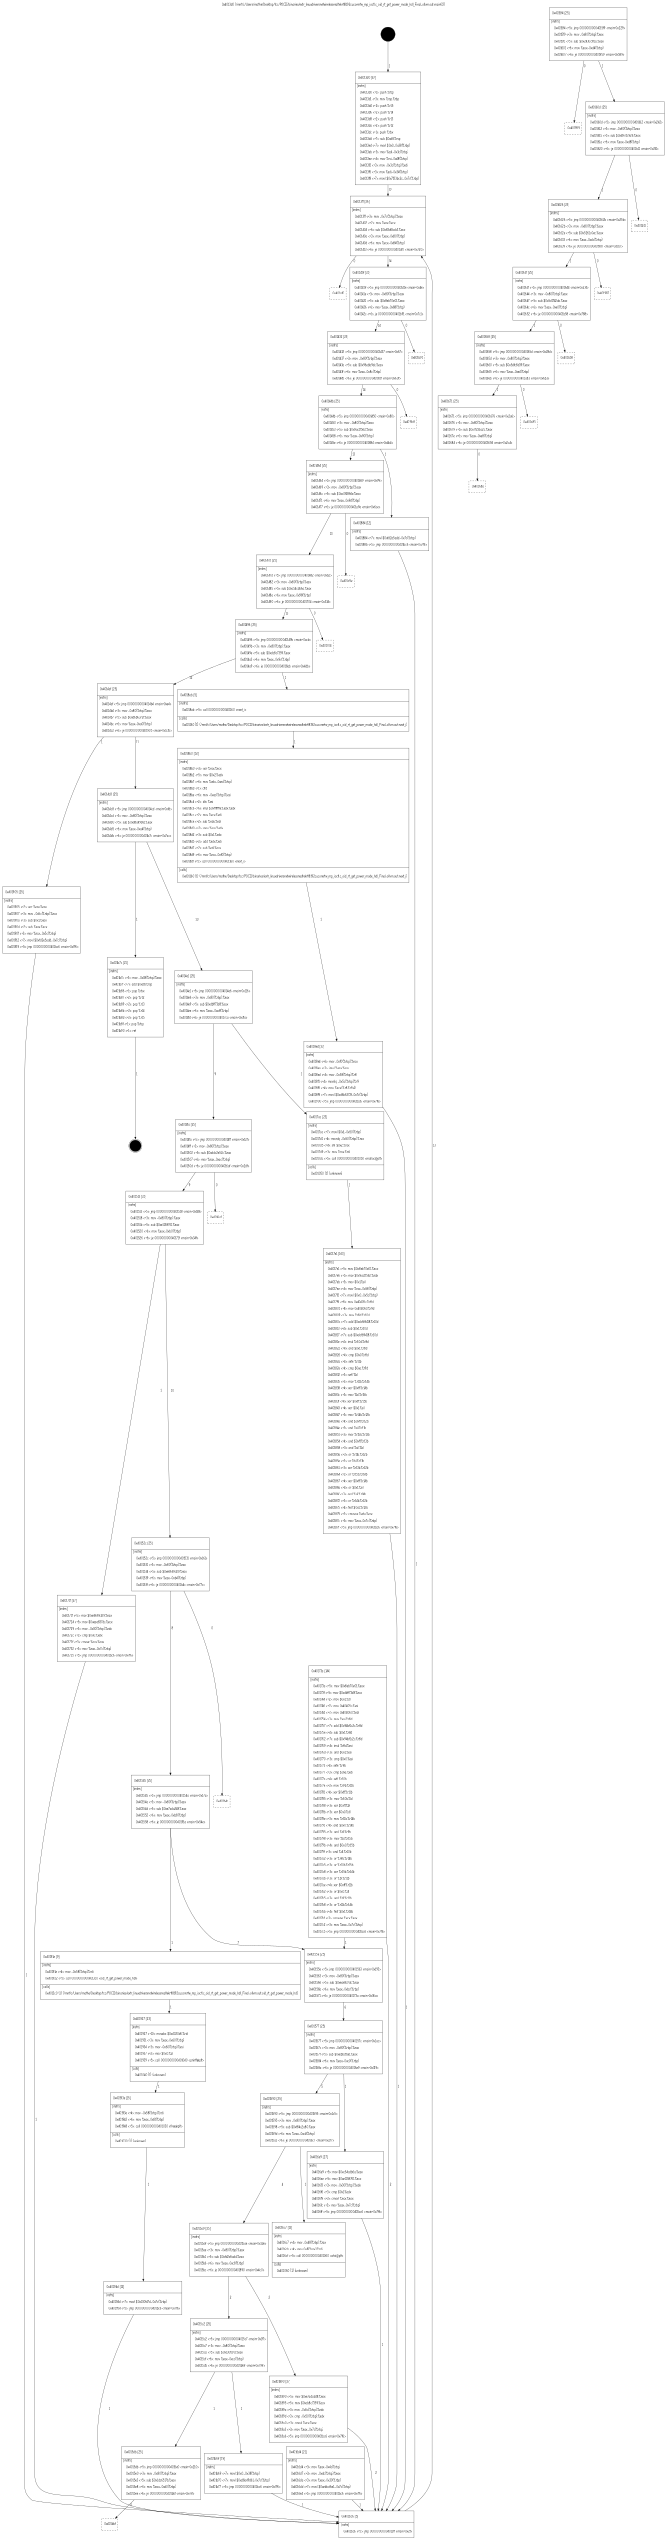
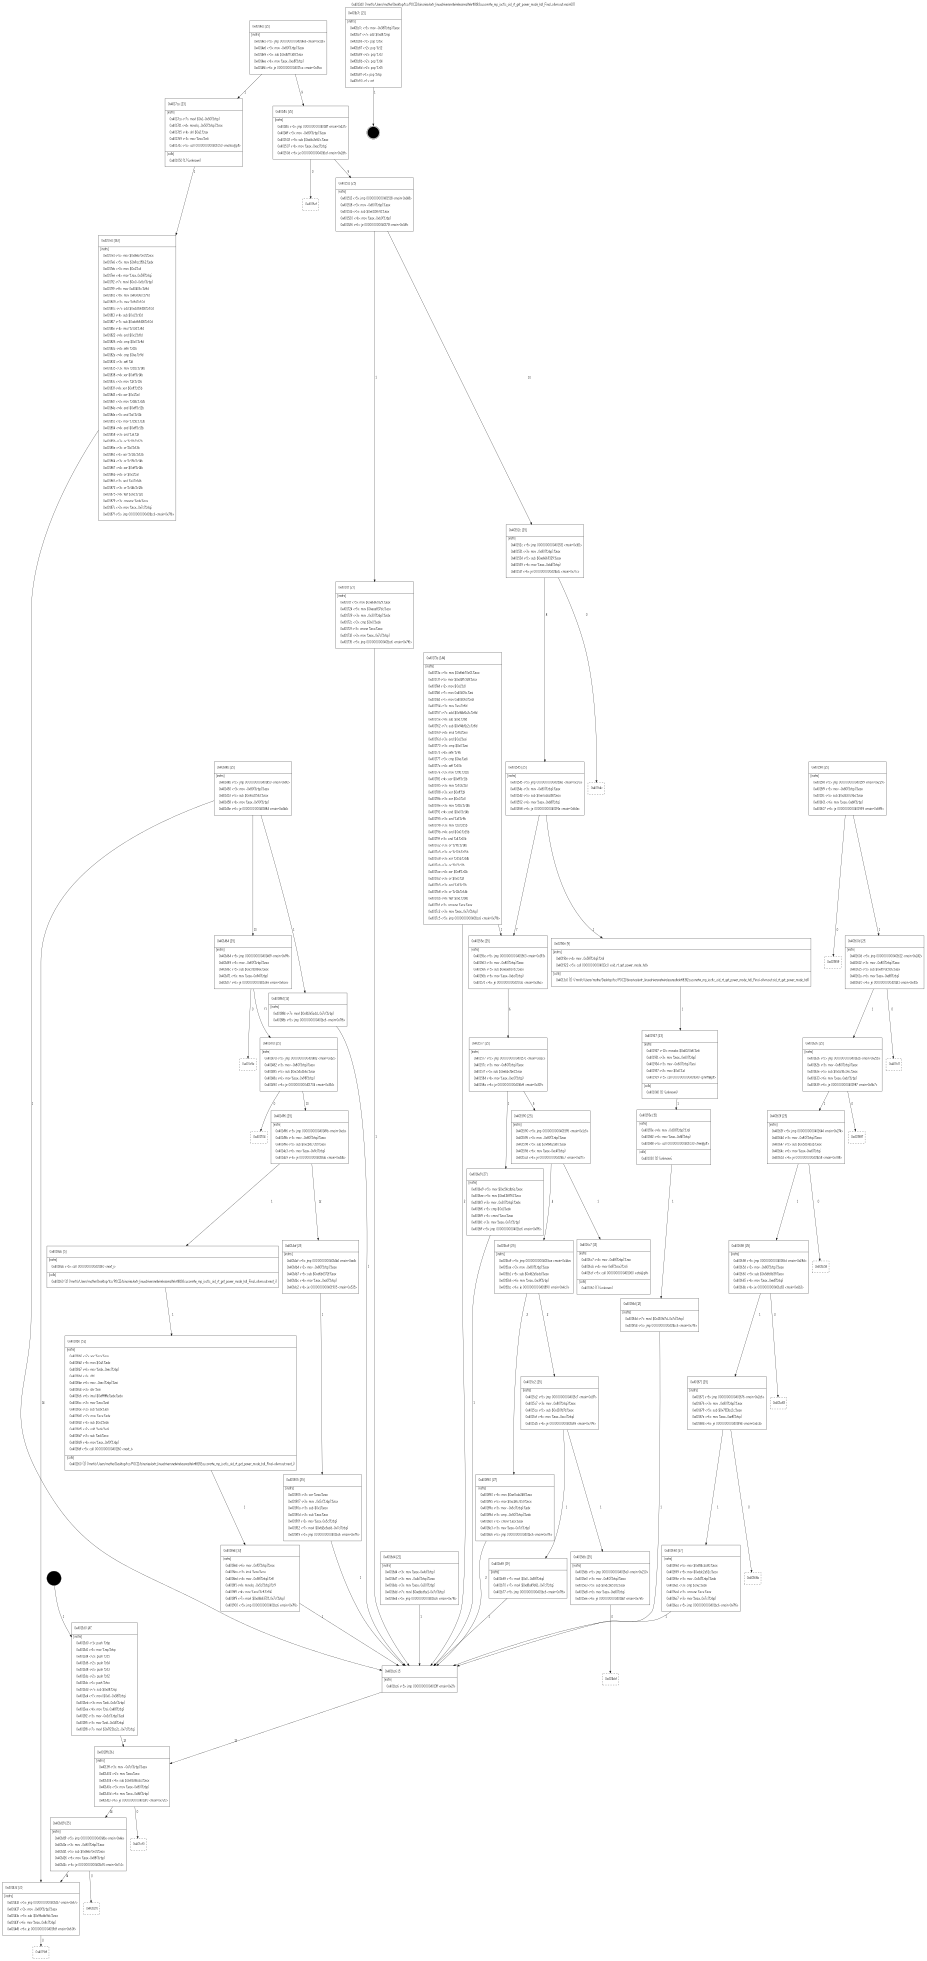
(362, 389) -> (41, 1295)
(135, 815) -> none
none -> (701, 1578)
